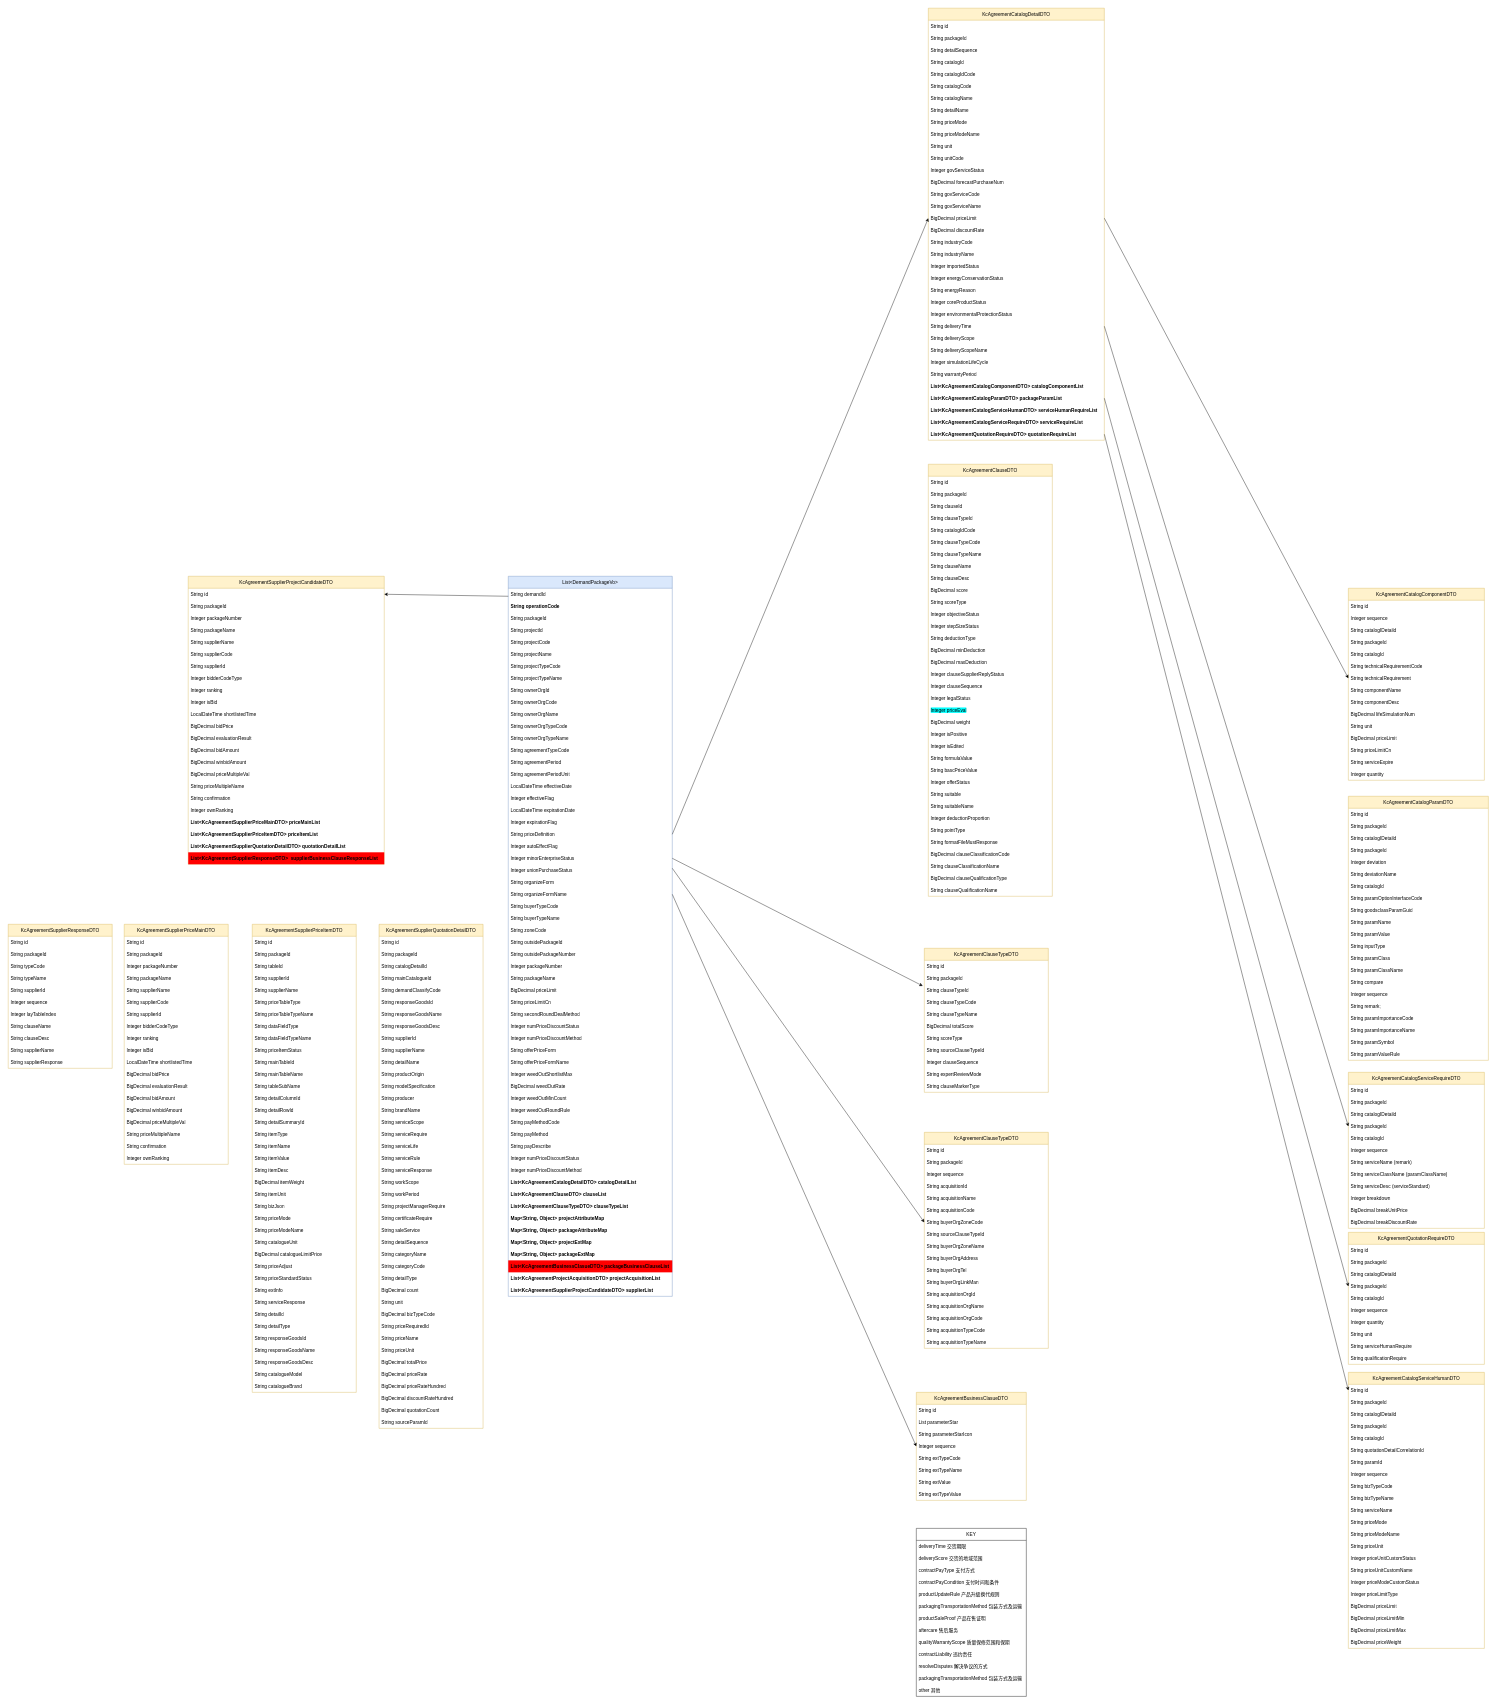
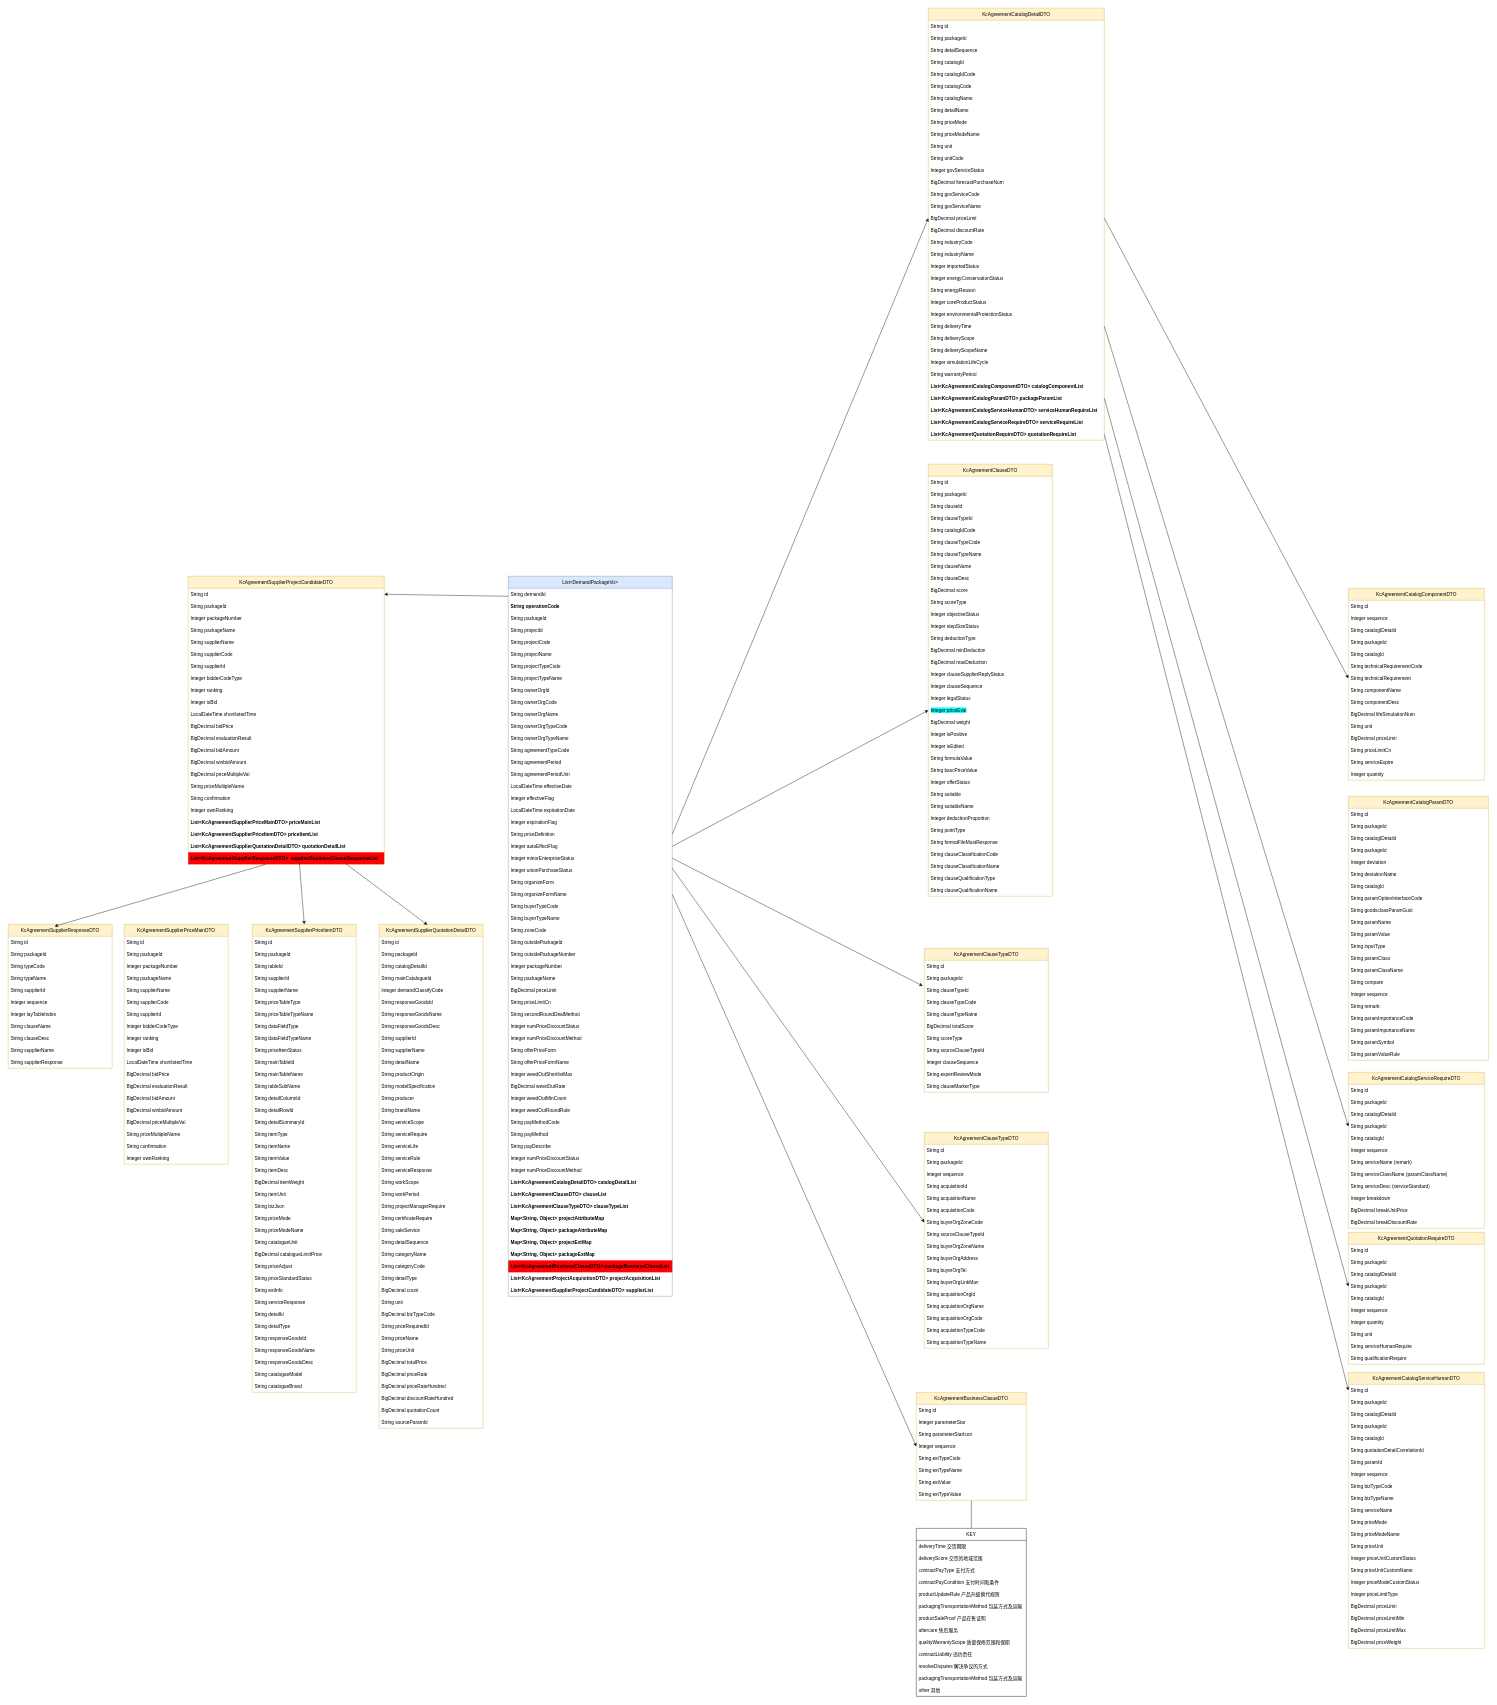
none -> (924, 712)
(972, 854) -> (968, 854)
(971, 878) -> (967, 878)
none -> (304, 920)
none -> (424, 922)
none -> (58, 925)
(413, 990) -> (414, 990)
(942, 1422) -> (946, 1422)
none -> (971, 1515)
